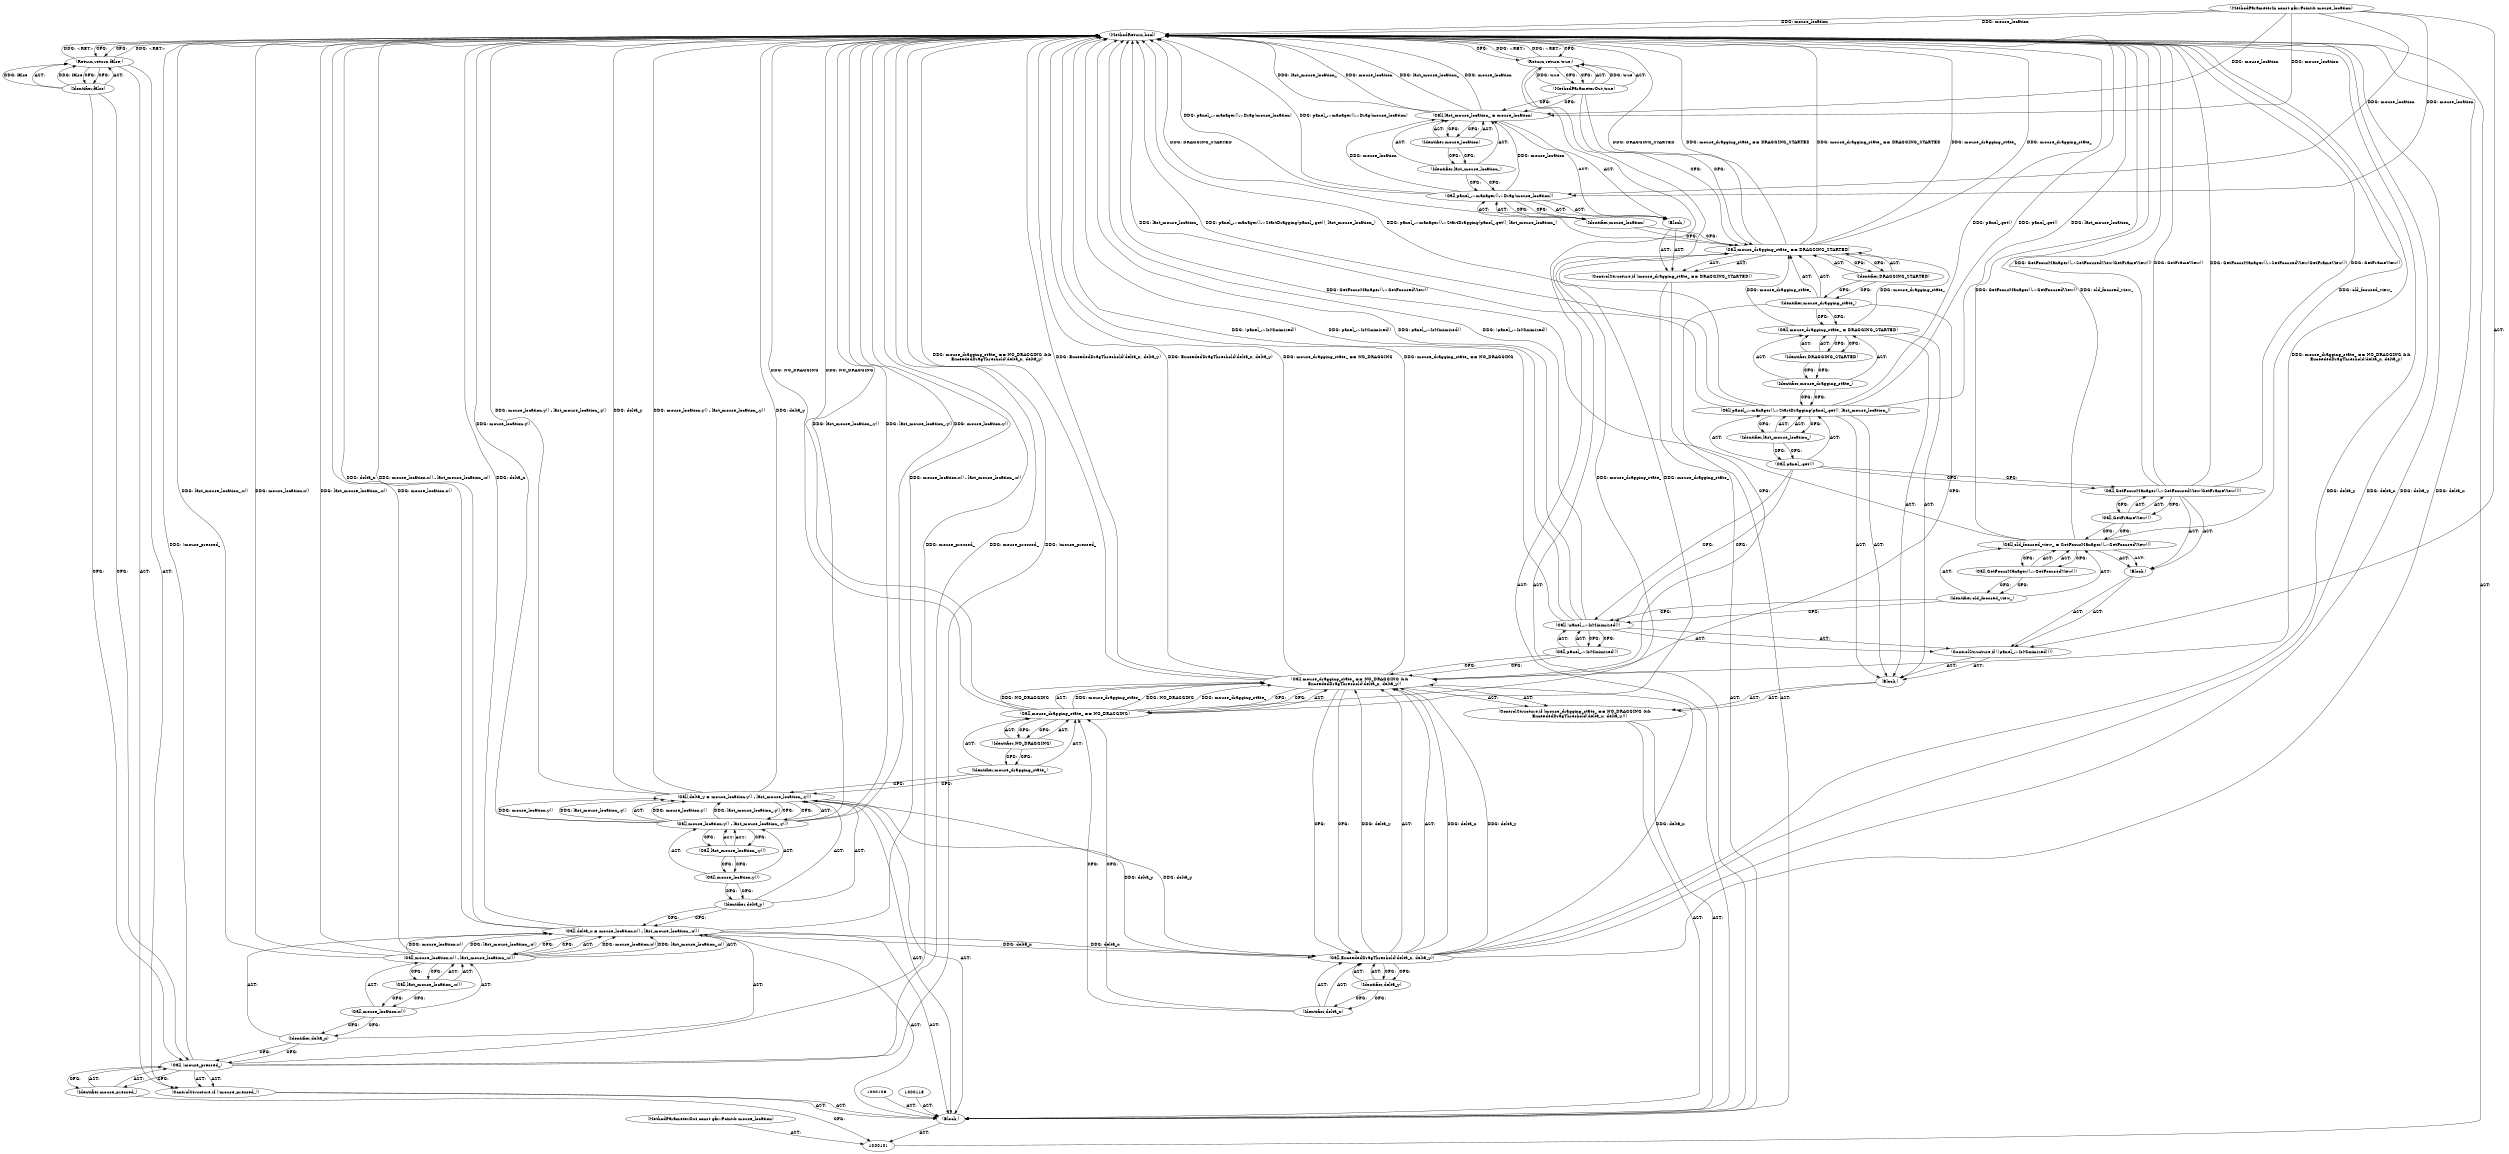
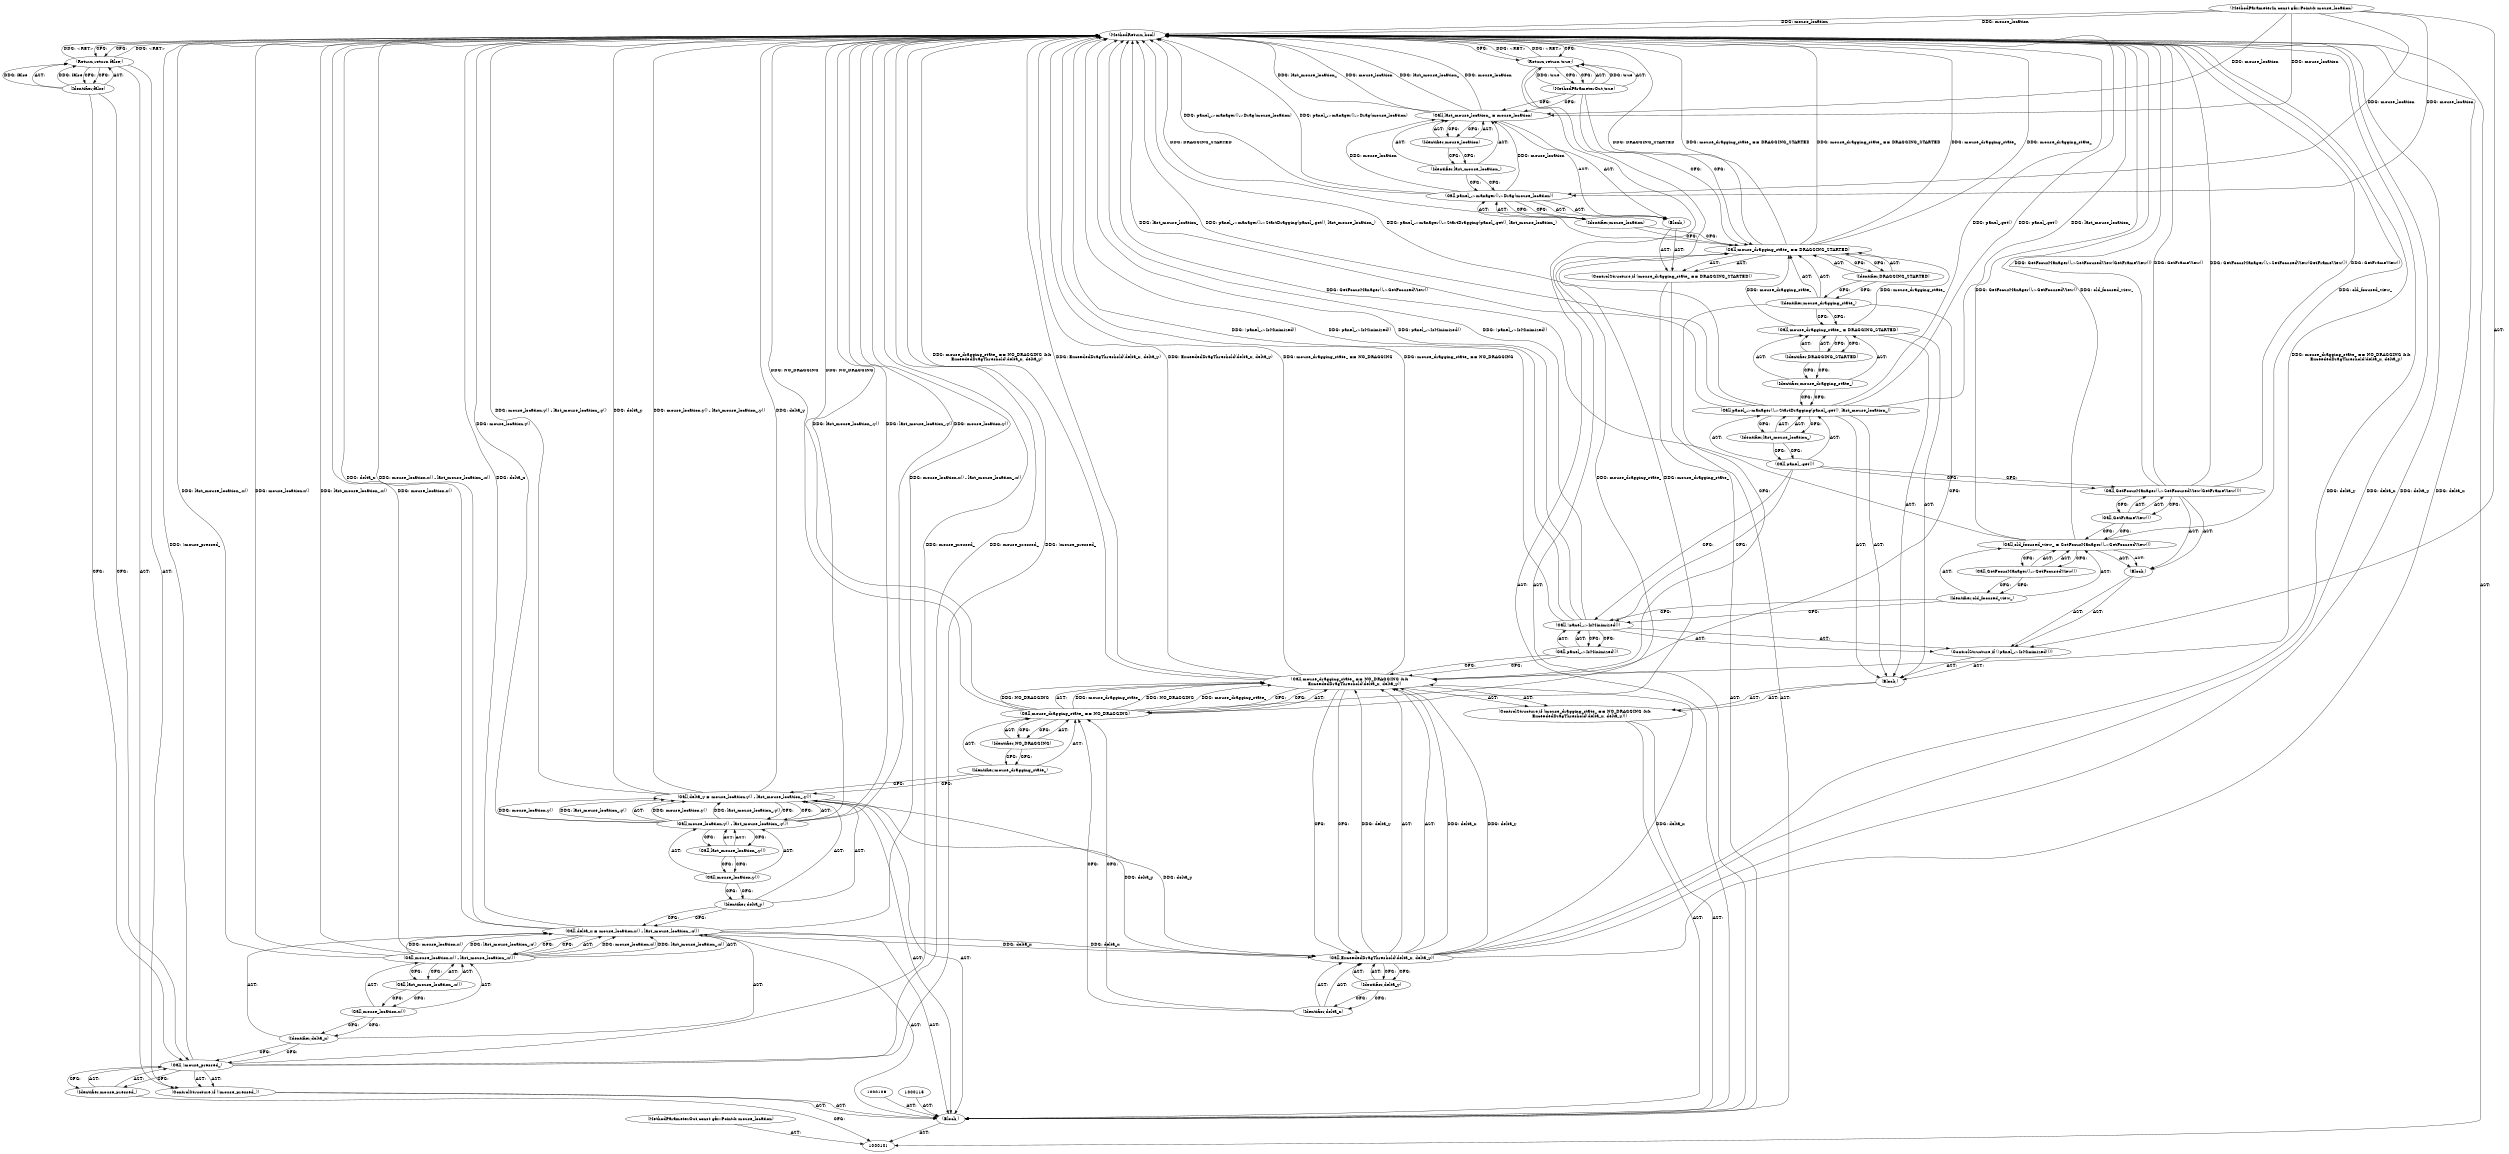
(2480, 738) -> (2480, 735)
